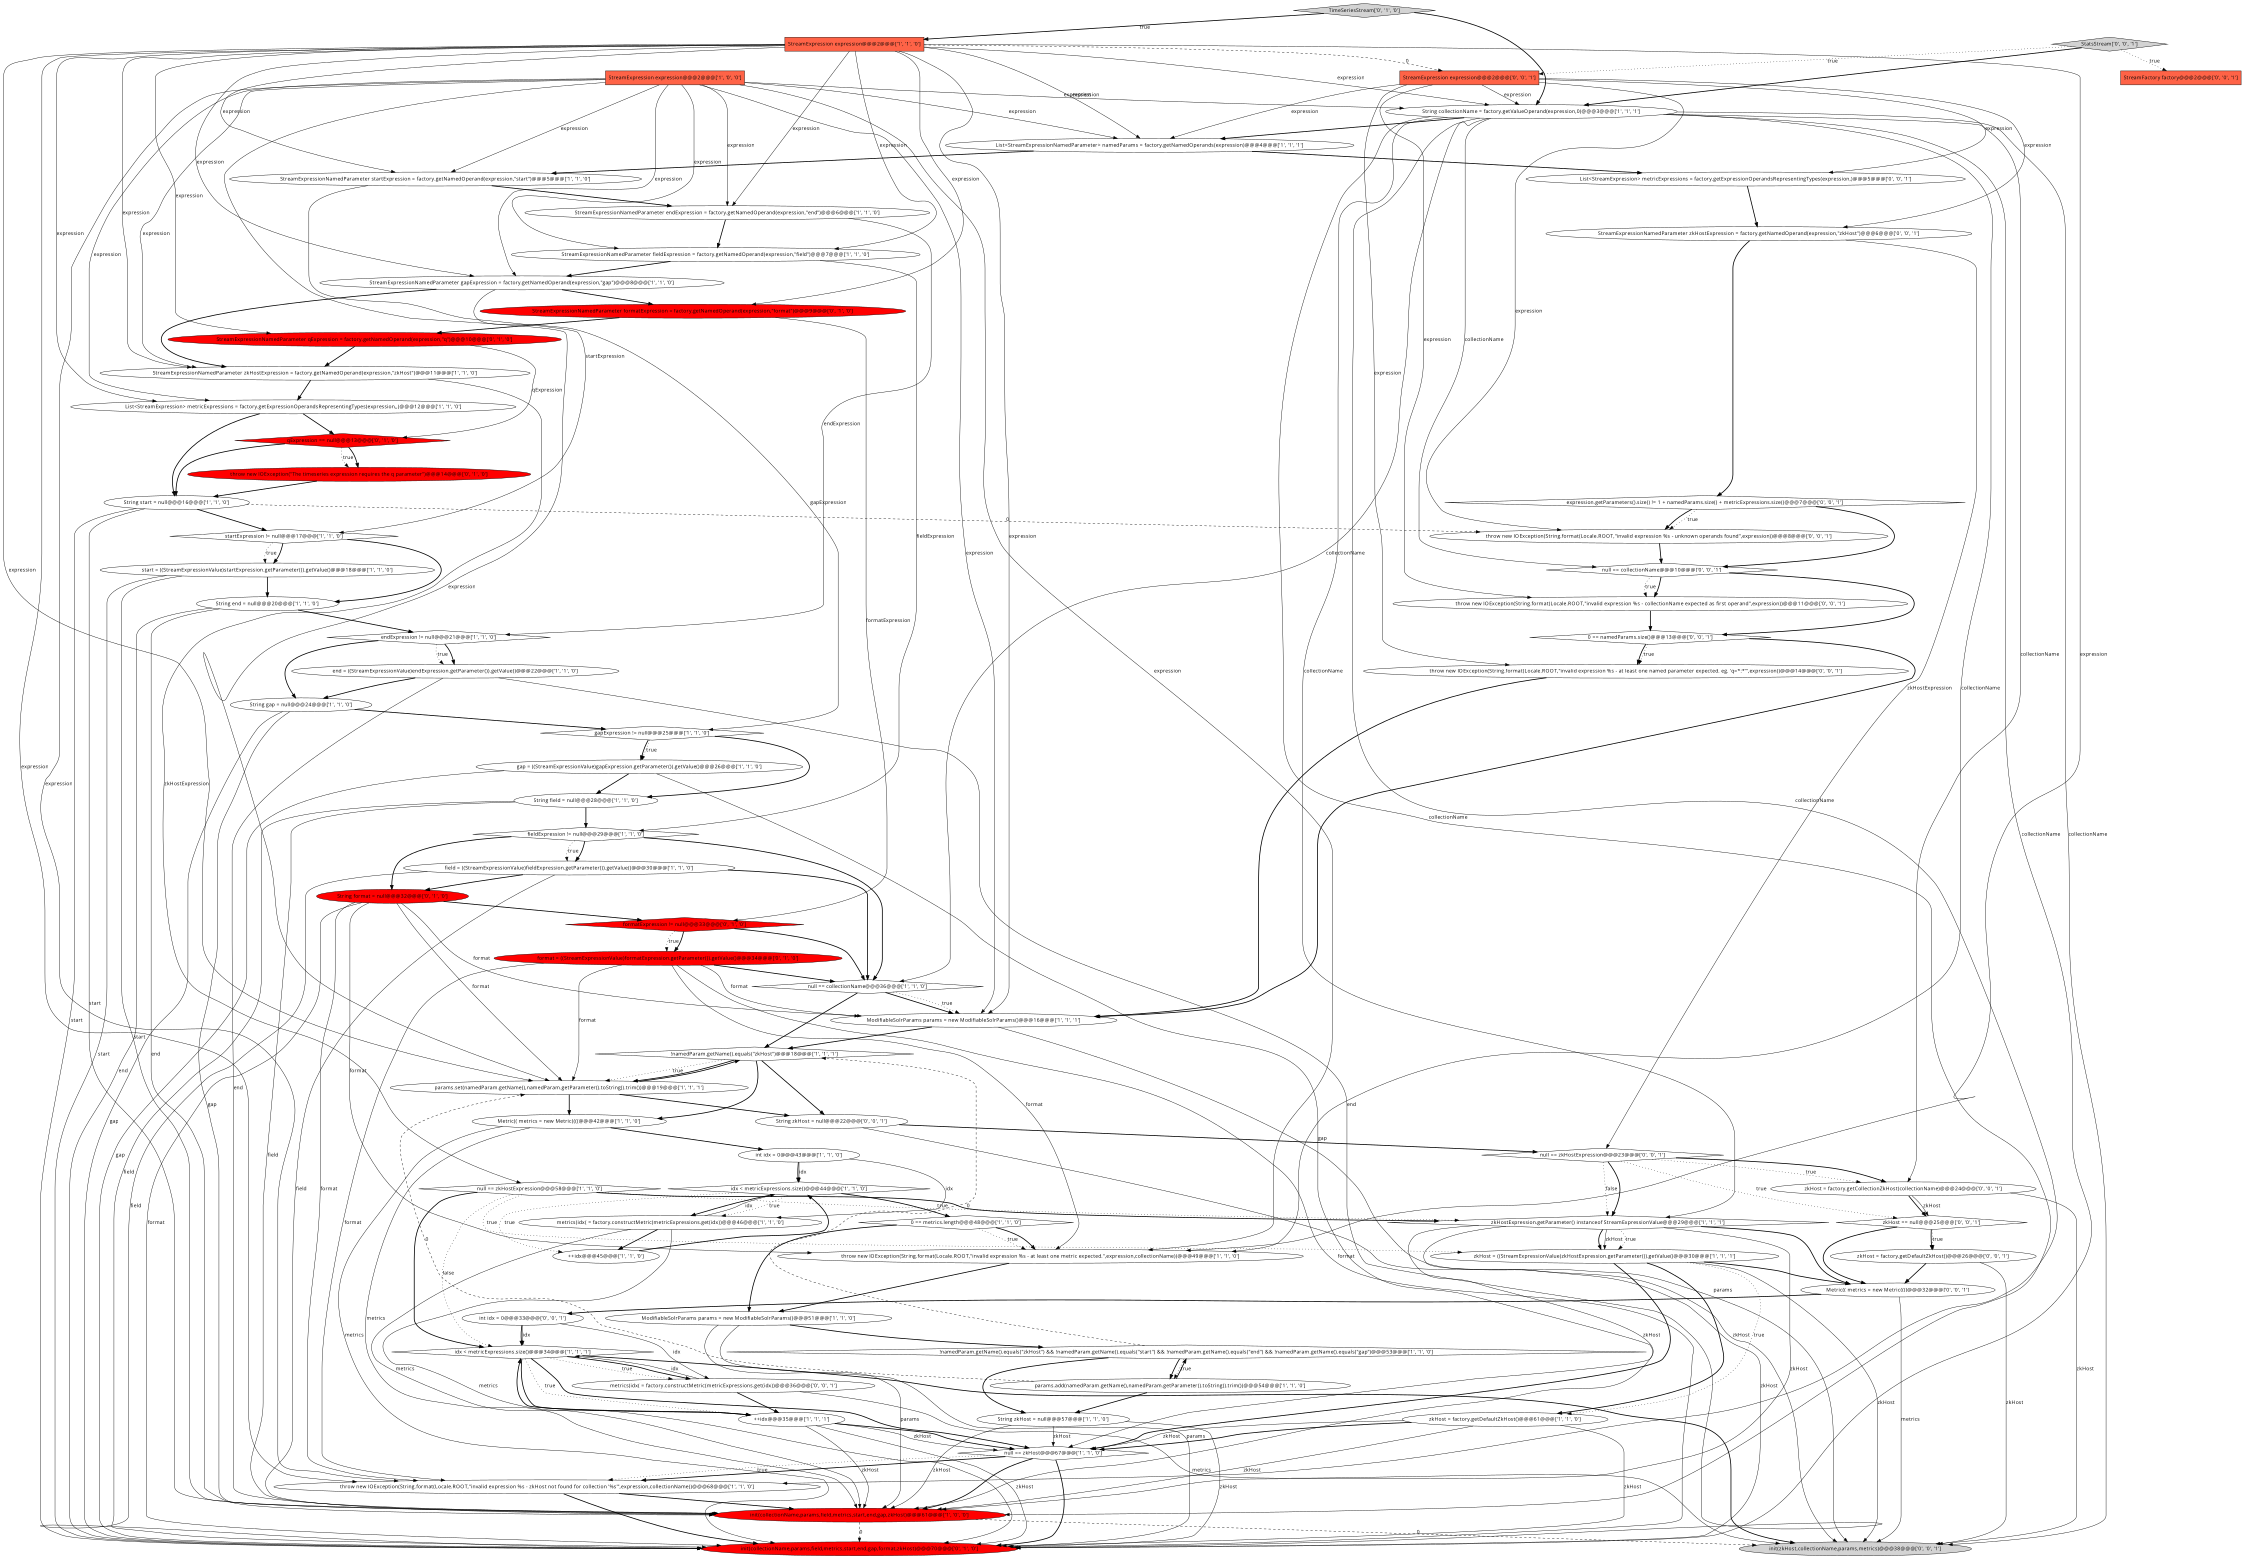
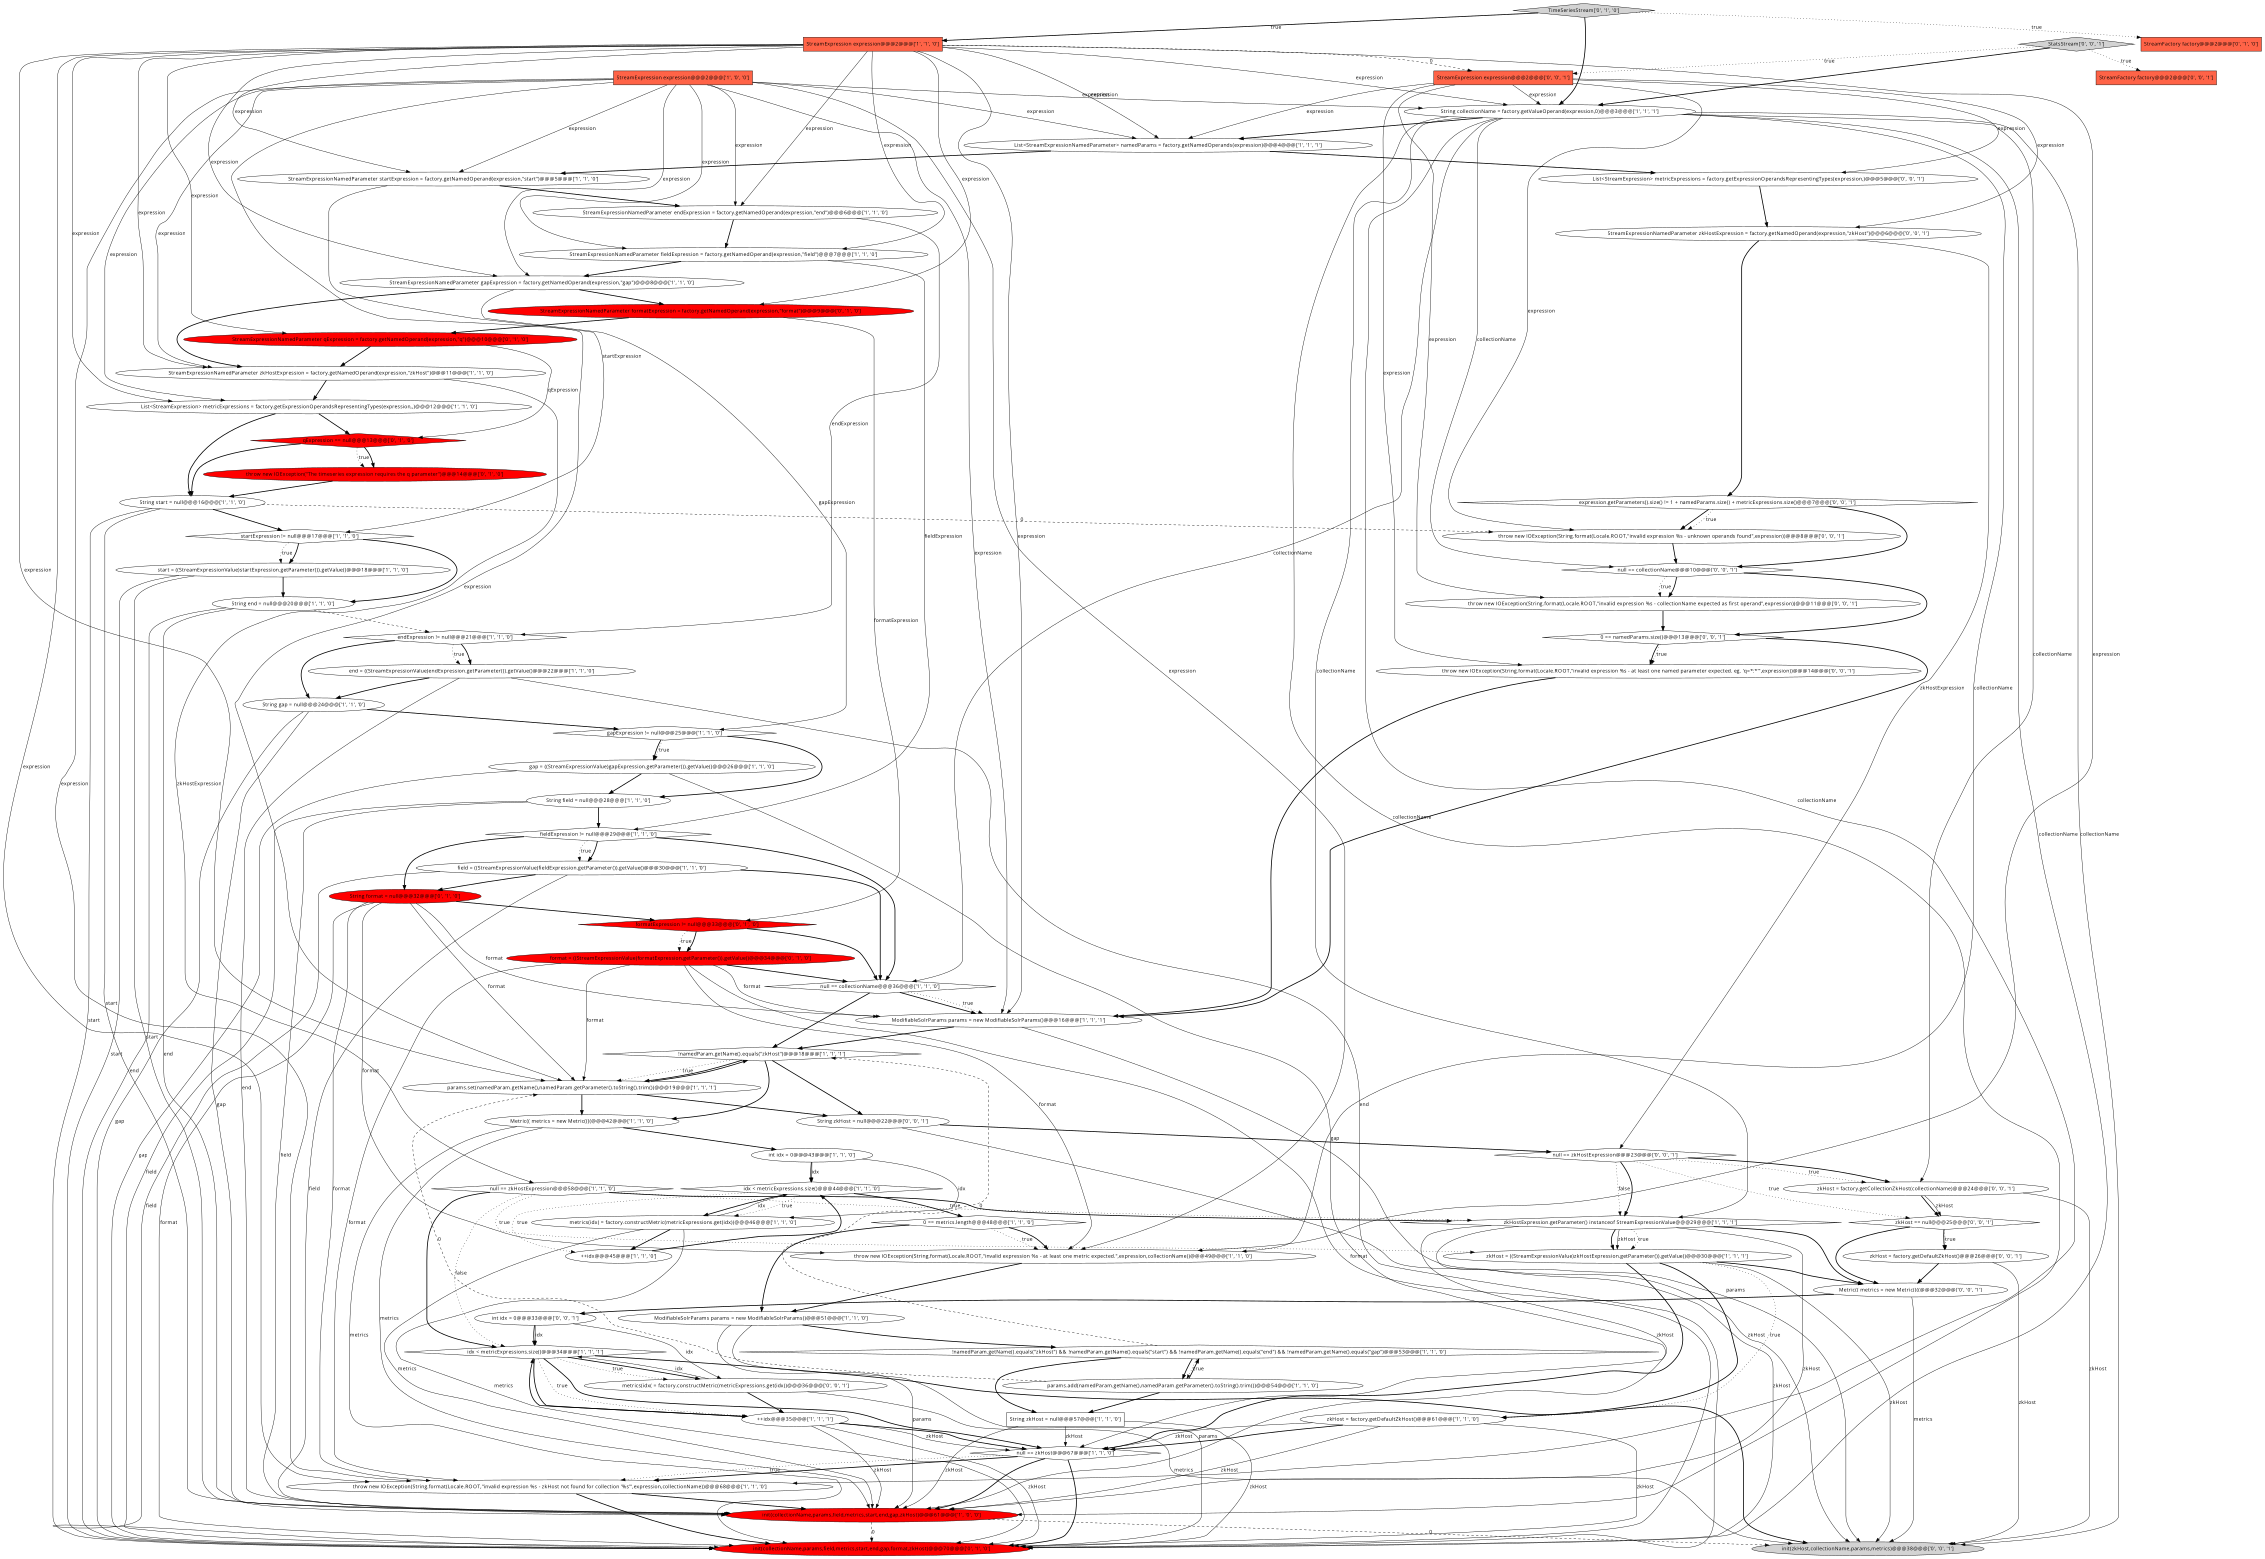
none -> (2201, 44)
(359, 622) -> (372, 621)
(1053, 1419) -> (1065, 1419)
